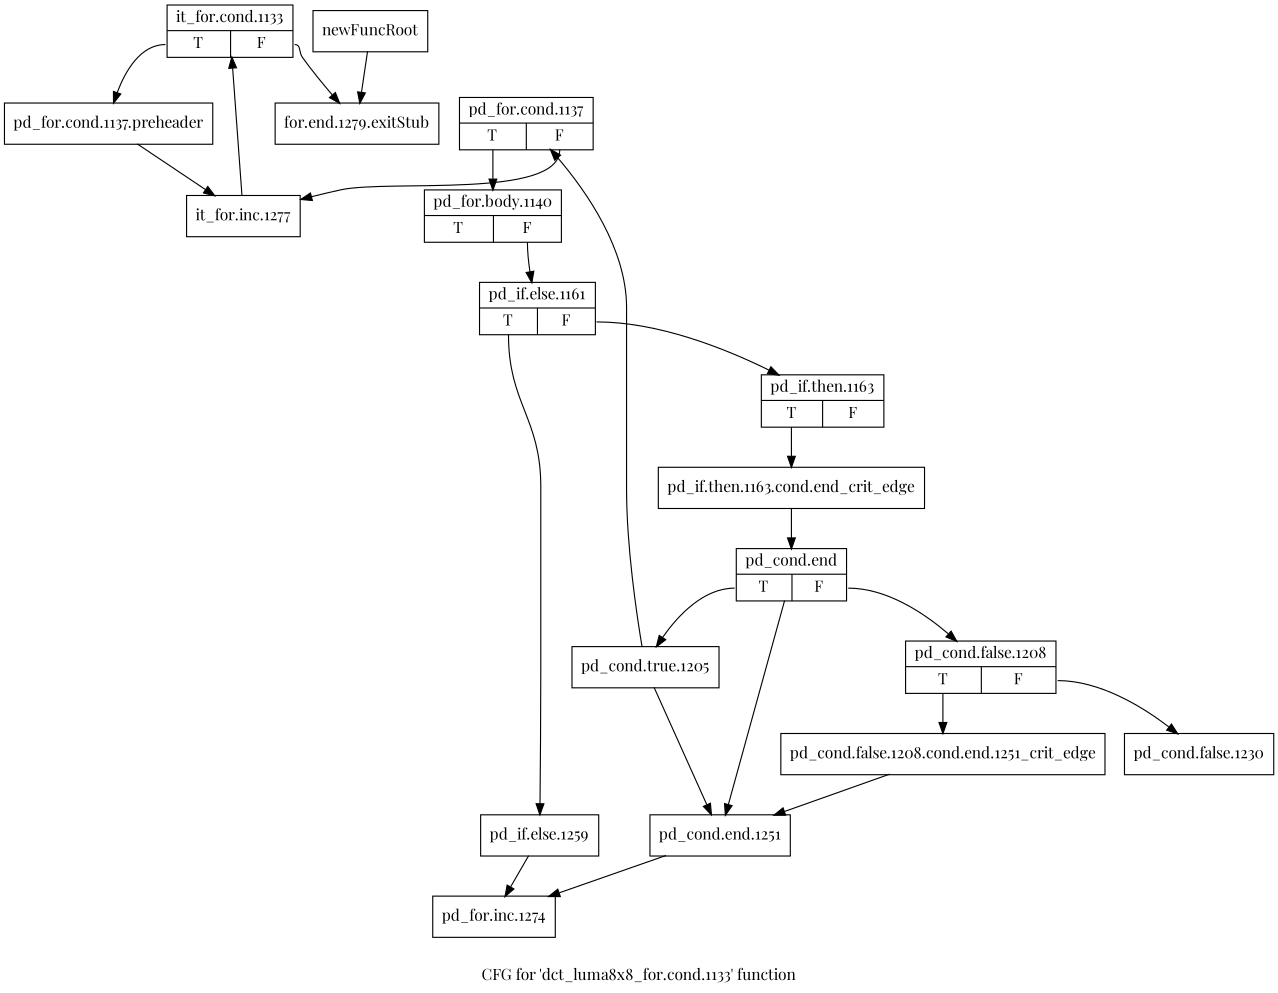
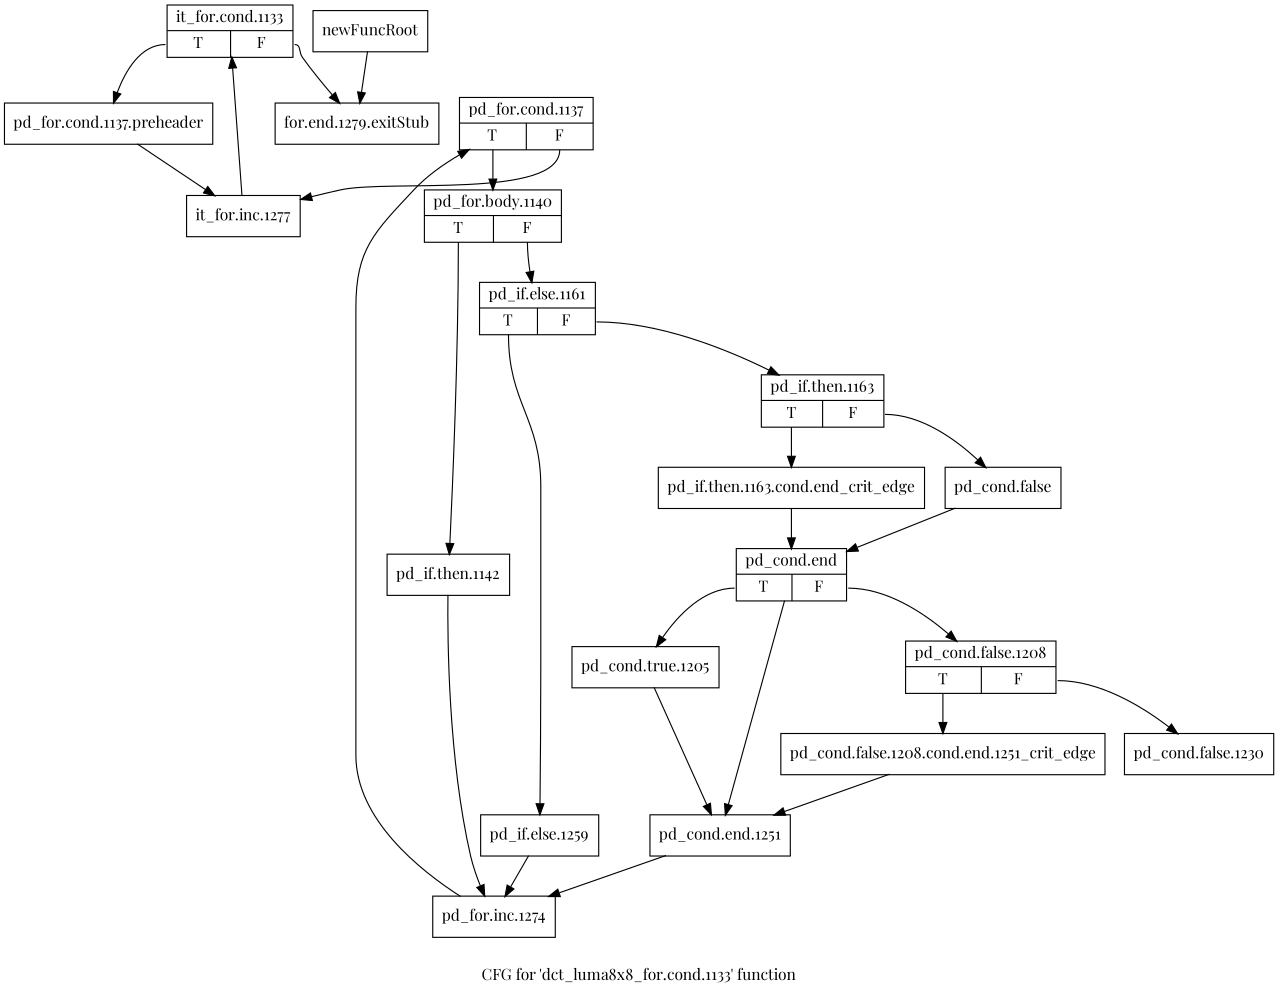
(627, 394) -> (356, 526)
none -> (1003, 488)
none -> (448, 575)
